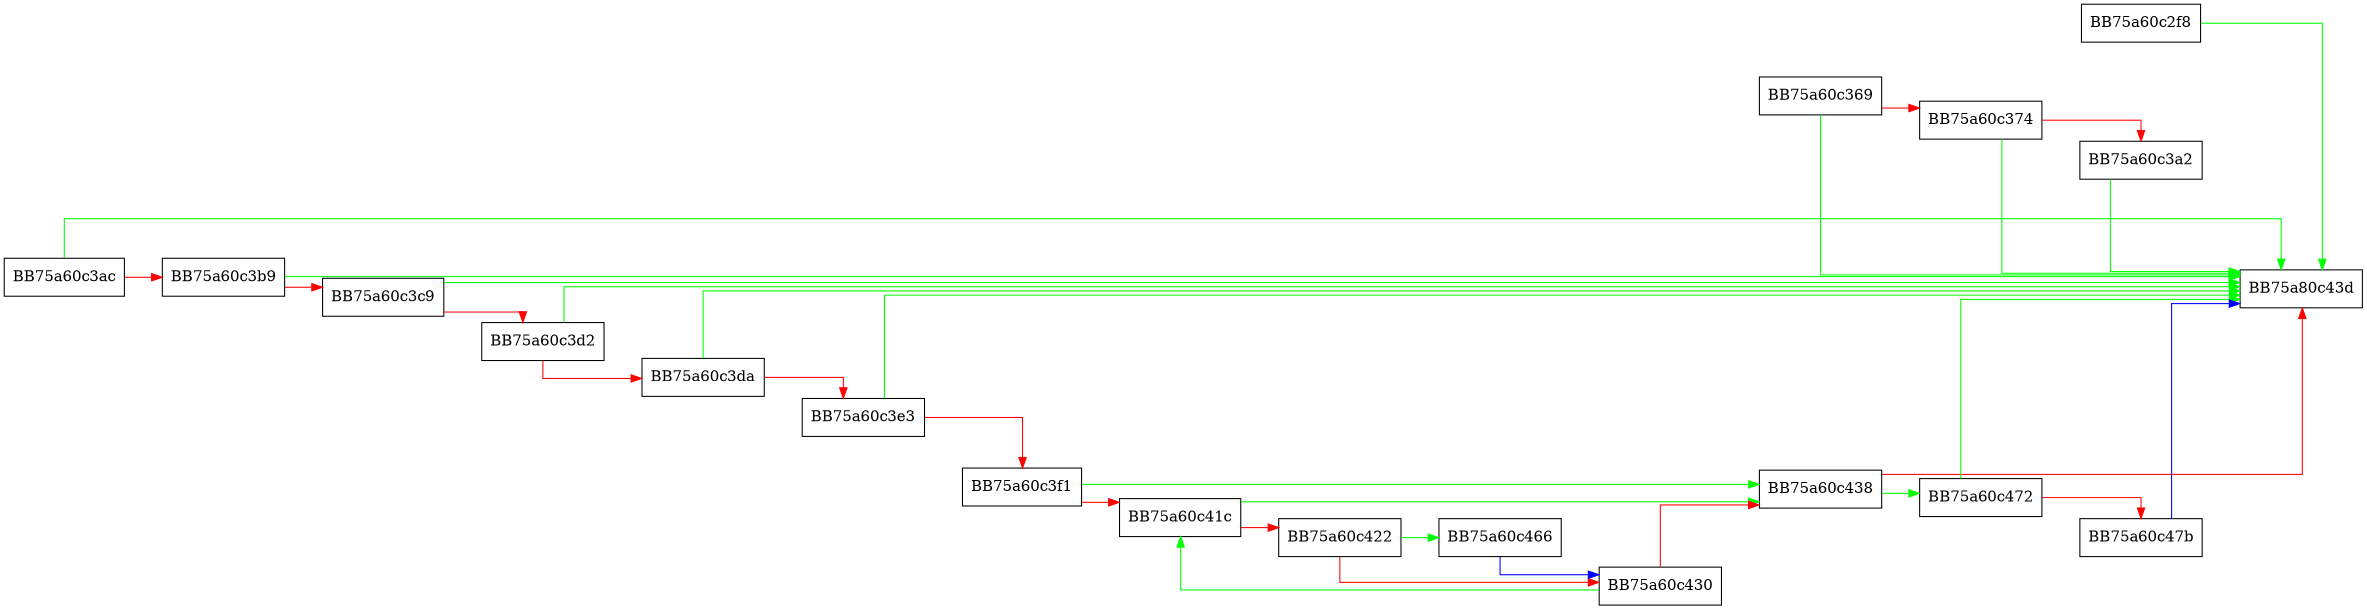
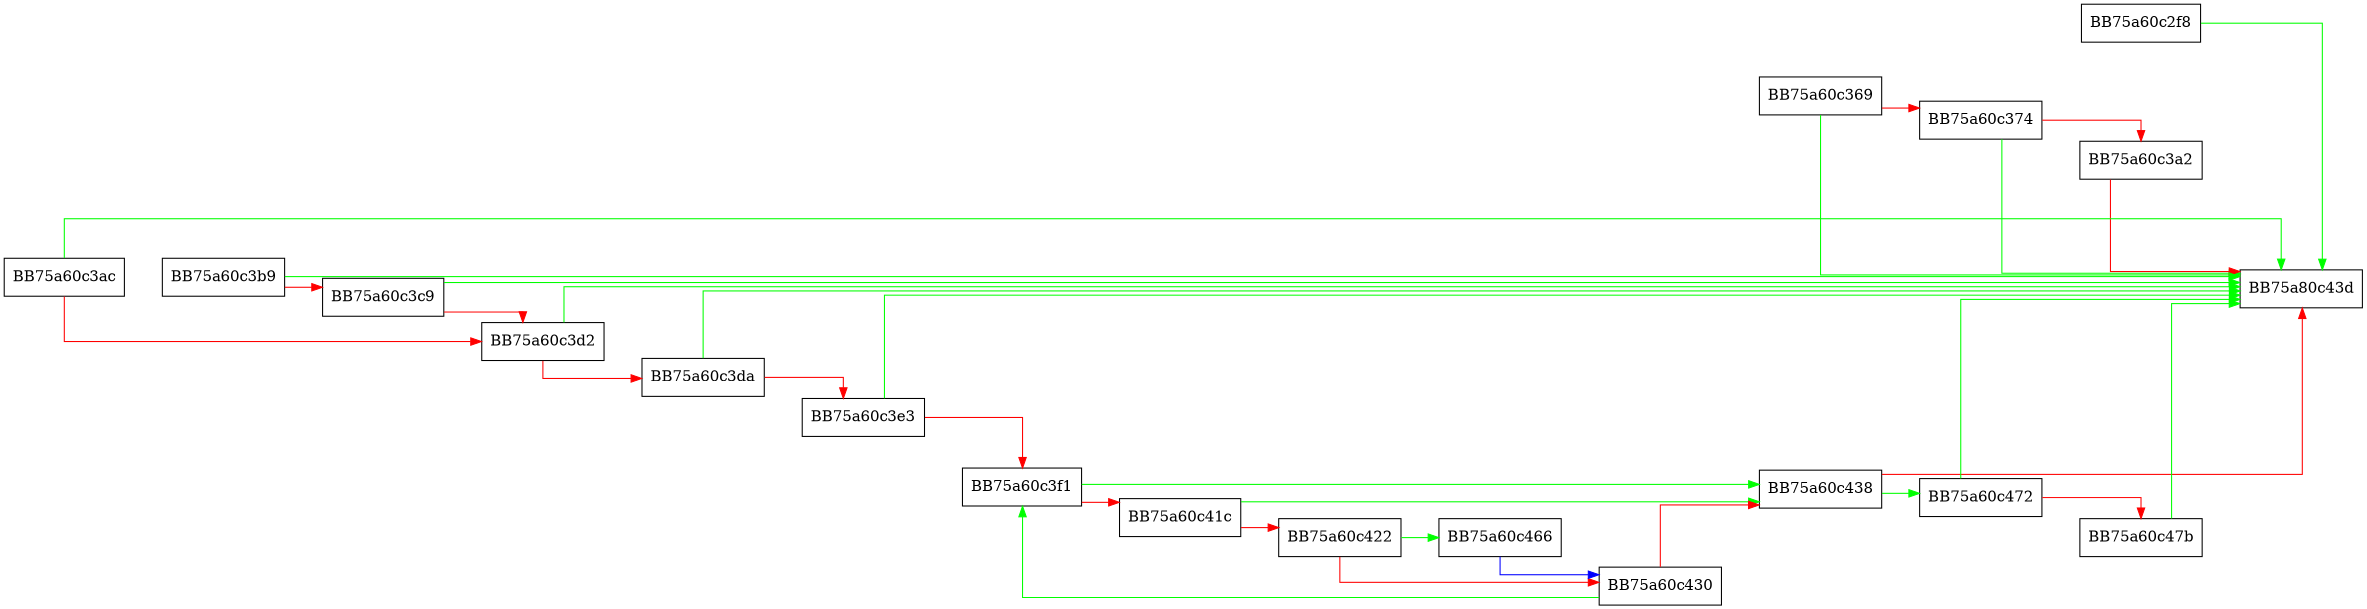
(2110, 264) -> (2110, 264)
(138, 277) -> (245, 342)
(2172, 382) -> (2172, 382)
(1368, 590) -> (1271, 598)
